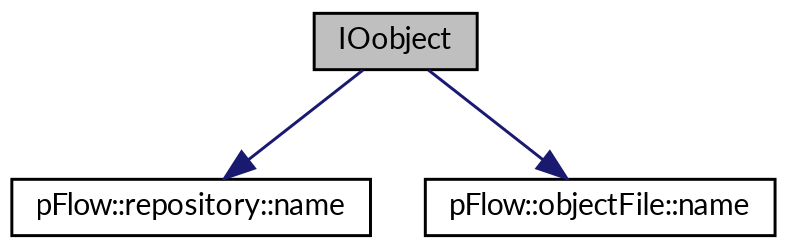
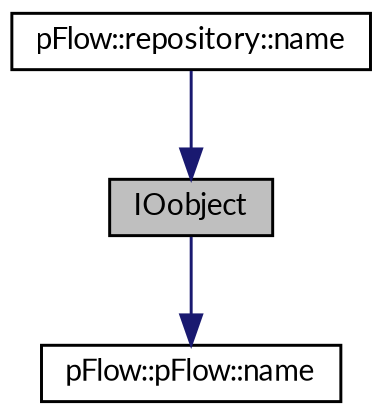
(306, 115) -> (191, 110)
(600, 207) -> (191, 373)
